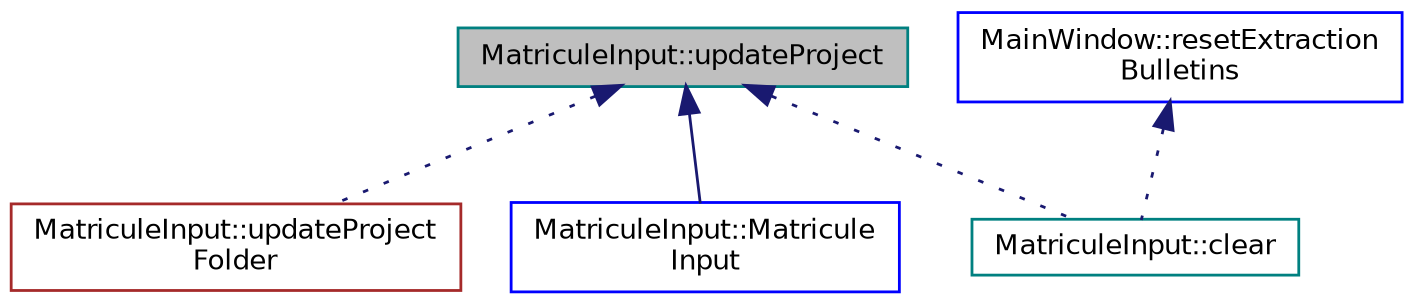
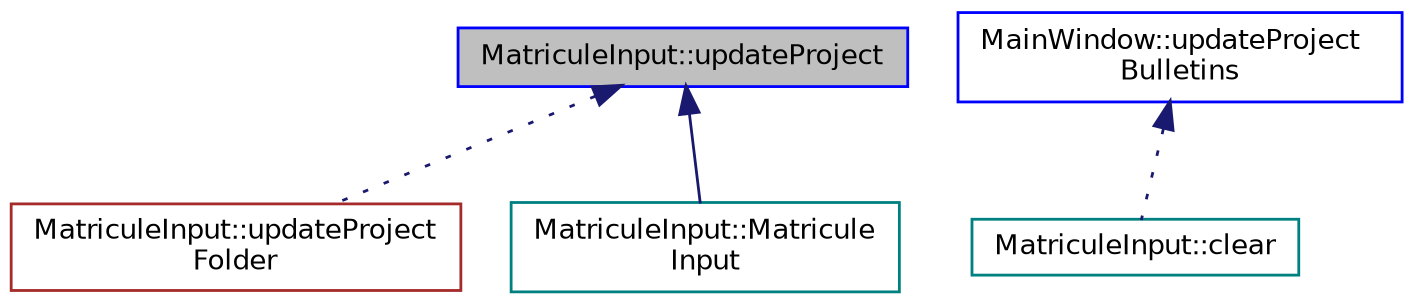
(683, 57) -> (683, 57)
(1180, 57) -> (1180, 57)
(924, 158) -> none
(705, 247) -> (705, 247)
